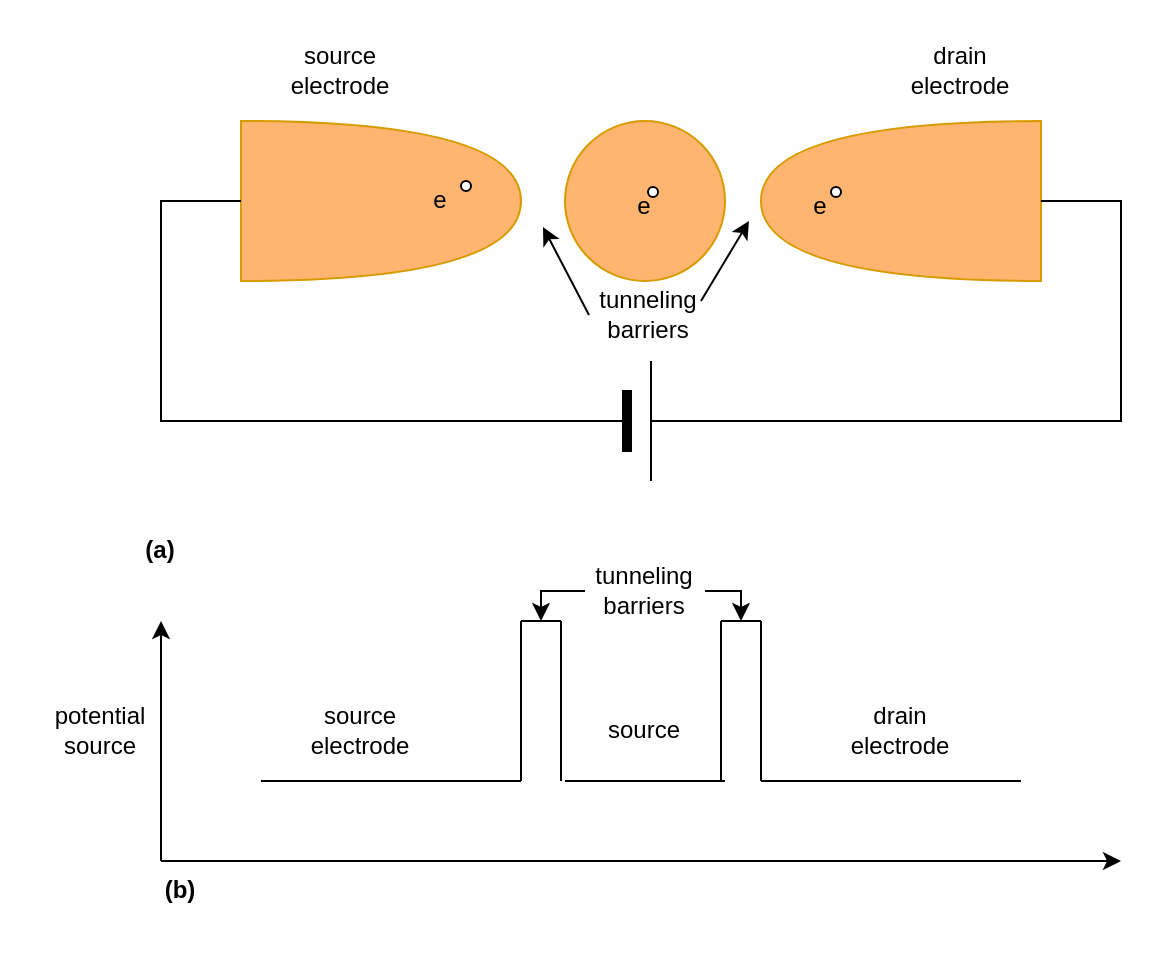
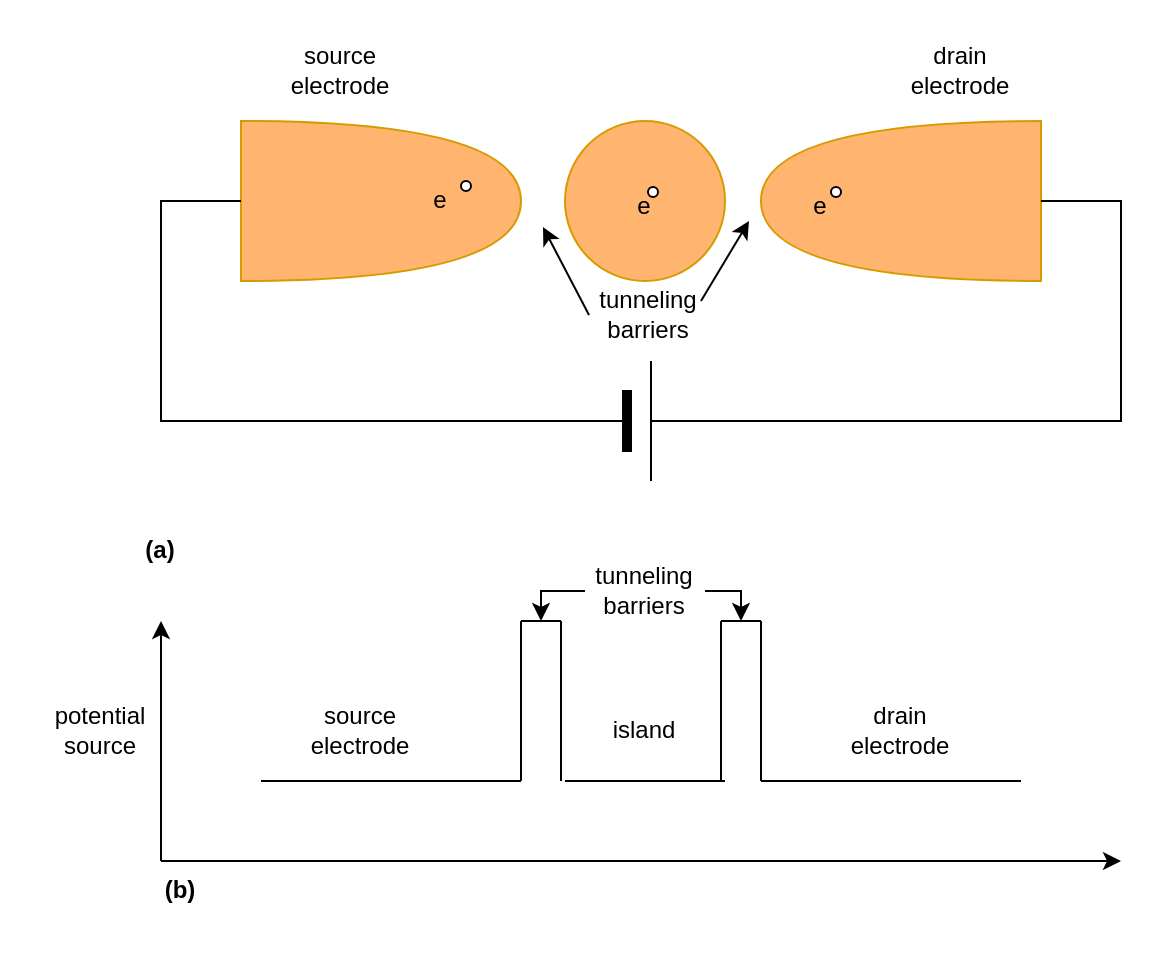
(645, 731) -> (645, 731)
